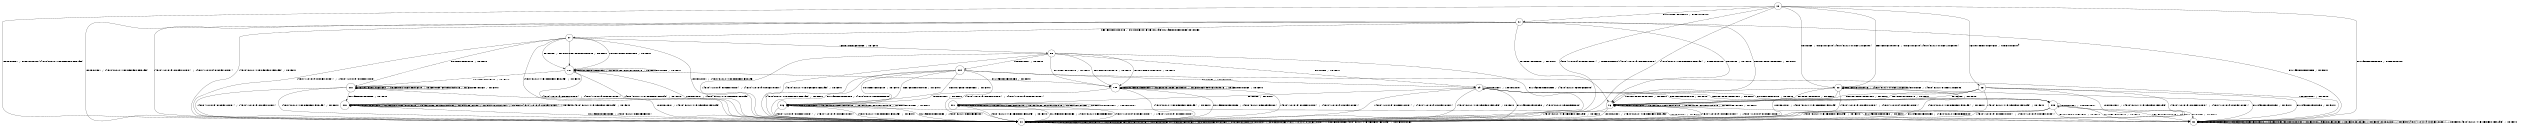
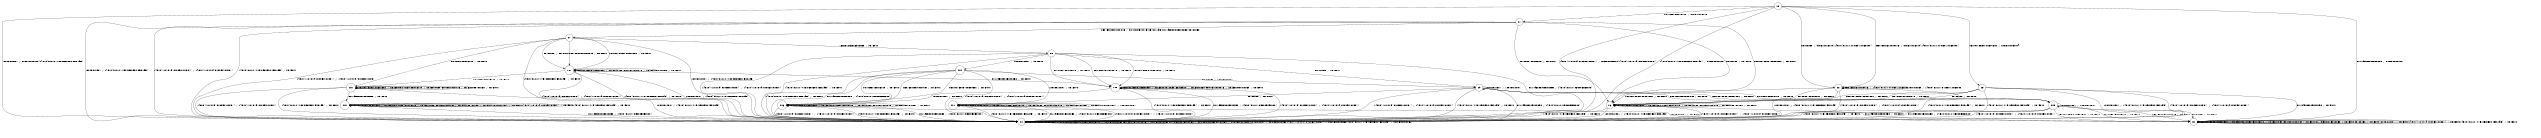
(1686, 14) -> (1686, 14)
(2012, 38) -> none
(1725, 80) -> (1048, 88)
(2066, 95) -> none
